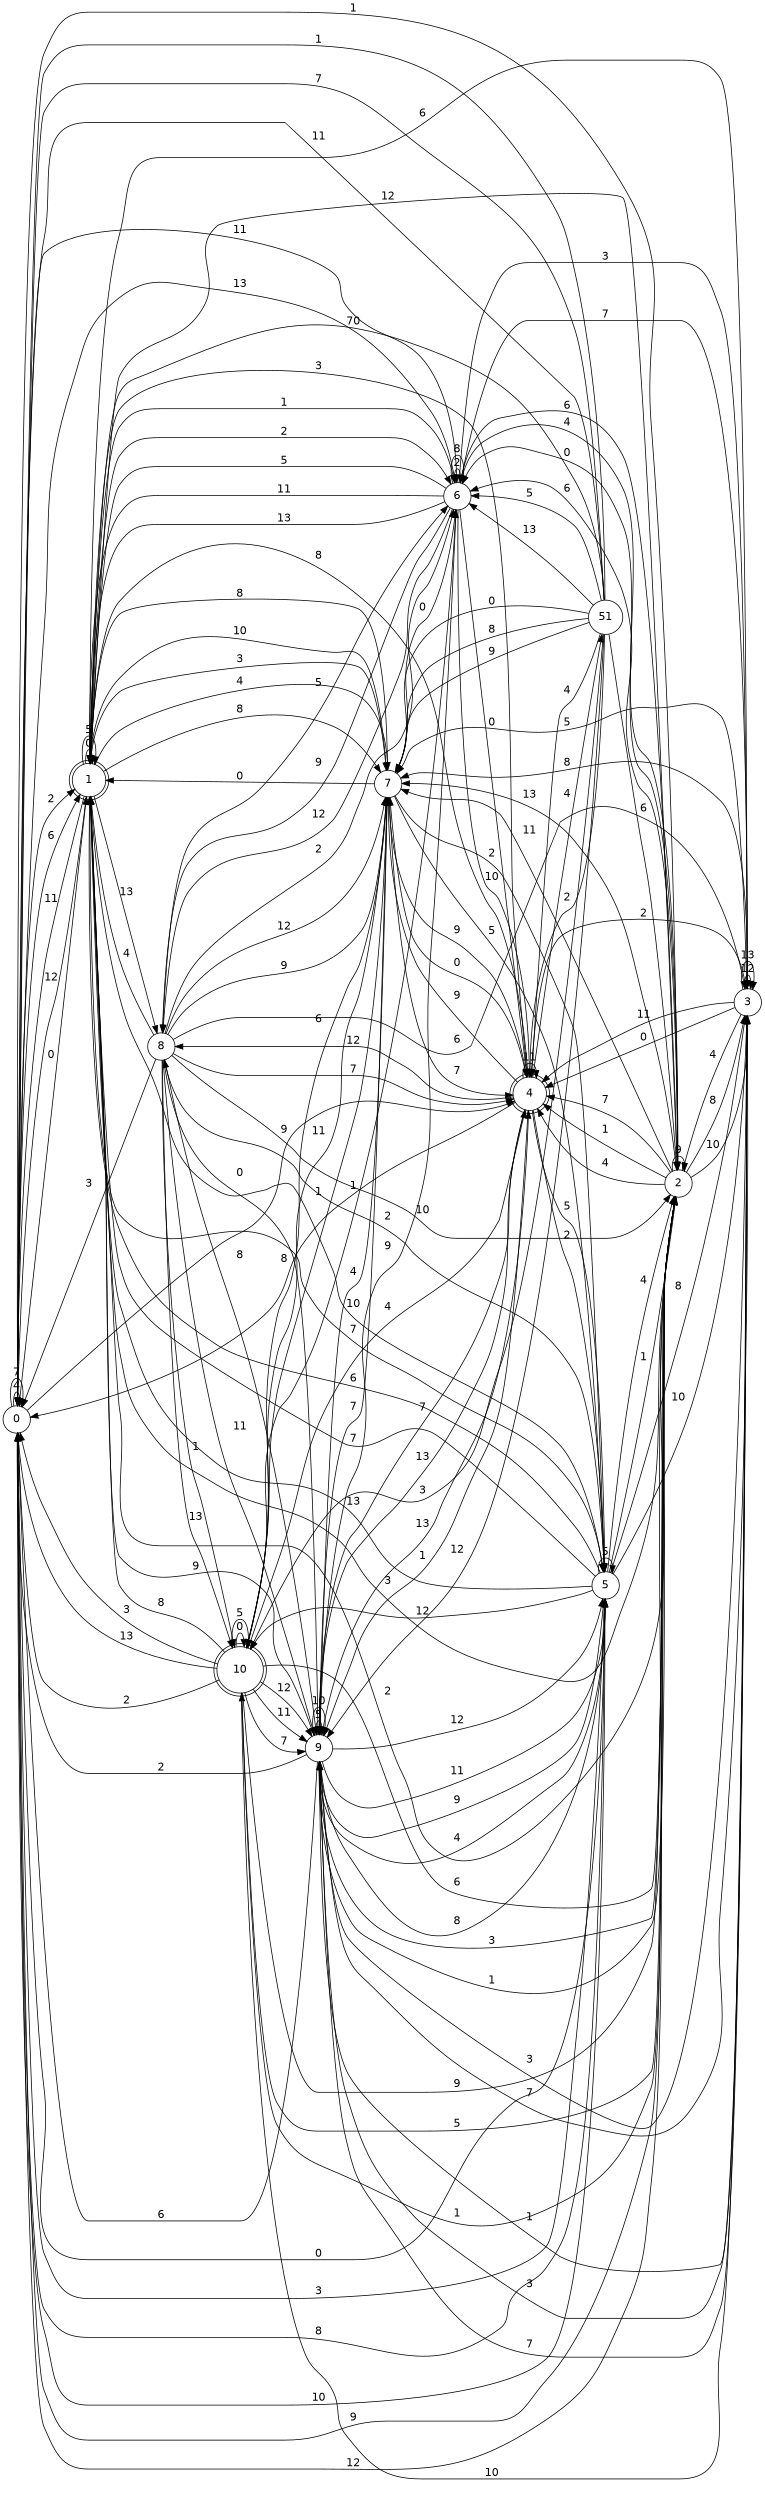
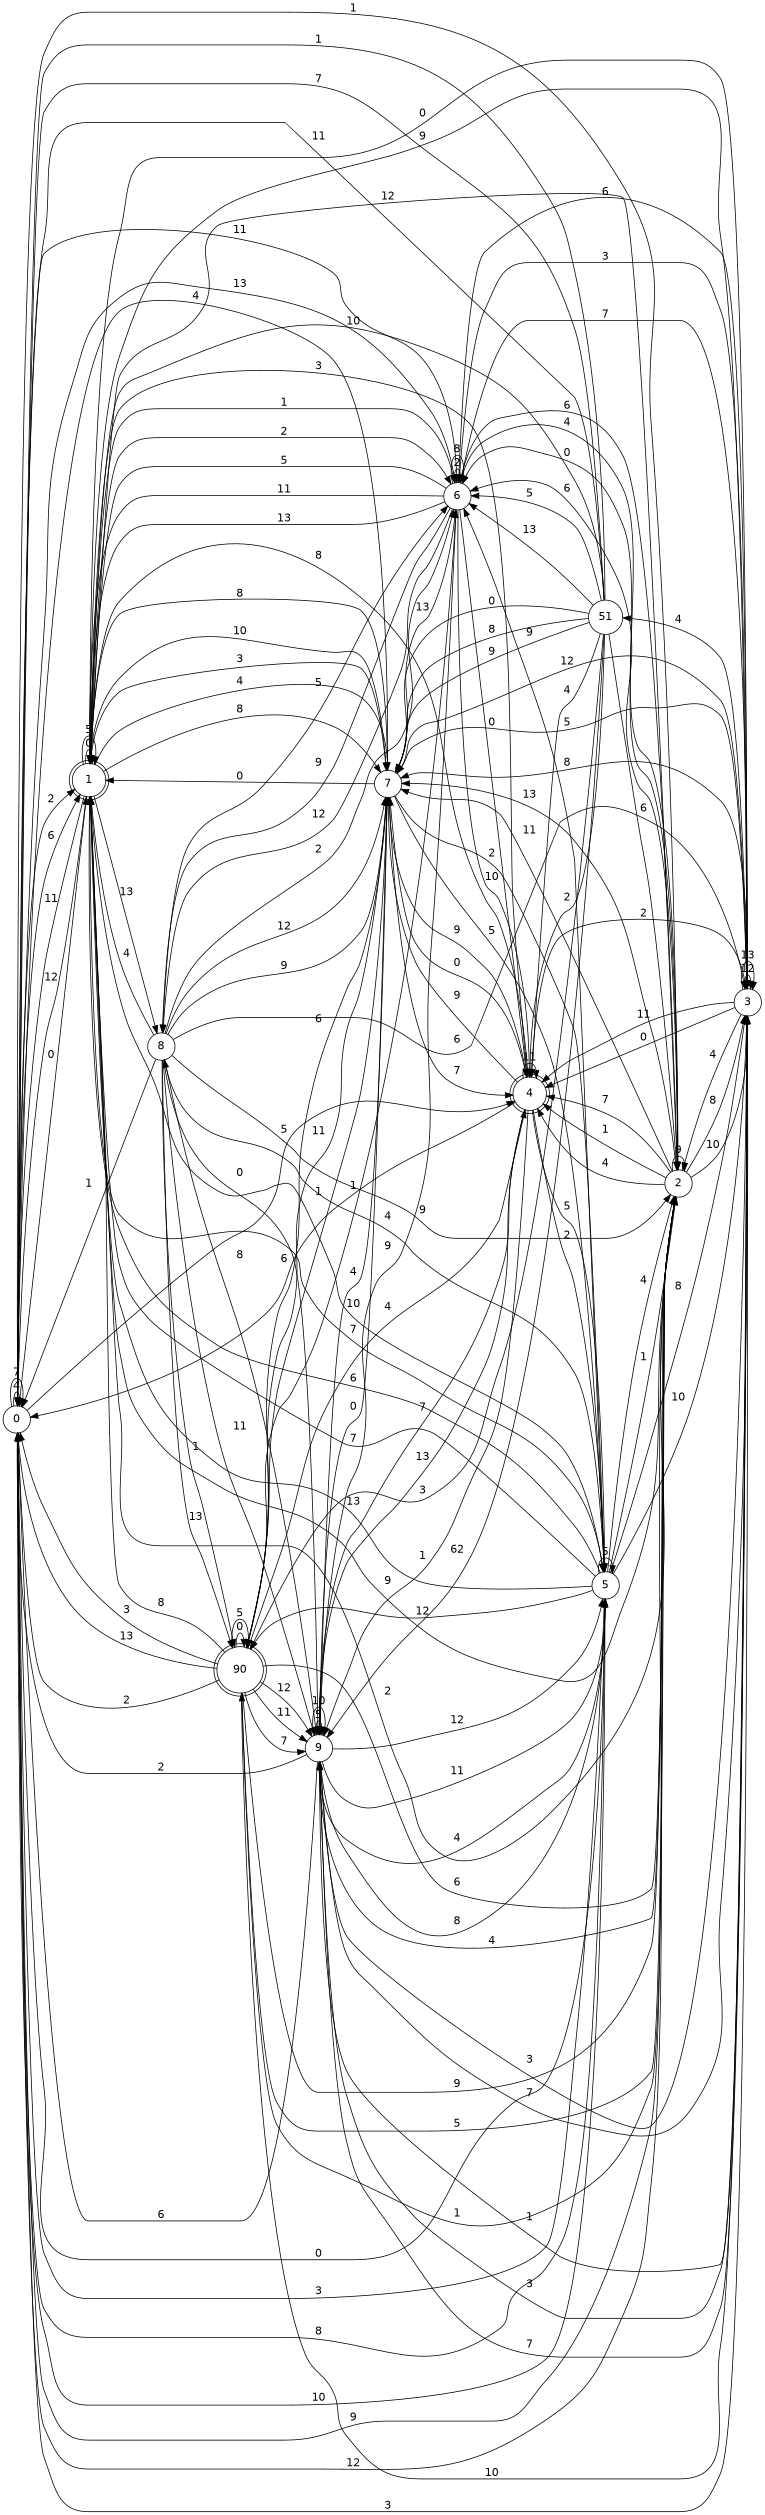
(423, 114) -> (423, 114)
none -> (698, 232)
(354, 322) -> (354, 322)
none -> (64, 527)
(423, 608) -> (423, 608)
none -> (683, 671)
(565, 859) -> (735, 729)
(355, 1047) -> none
(332, 1075) -> none
(284, 1130) -> (284, 1130)
(89, 1184) -> (89, 1184)
(423, 1211) -> (423, 1211)
(388, 1217) -> (388, 1217)
(284, 1259) -> (284, 1259)
(354, 1407) -> (354, 1407)
(449, 1489) -> none
(457, 1550) -> (457, 1550)
(134, 1569) -> (609, 89)
(388, 1581) -> (388, 1581)
(240, 1670) -> (240, 1670)
(504, 1792) -> (582, 1035)
(642, 1937) -> none
(492, 1941) -> (492, 1941)
none -> (589, 2512)
